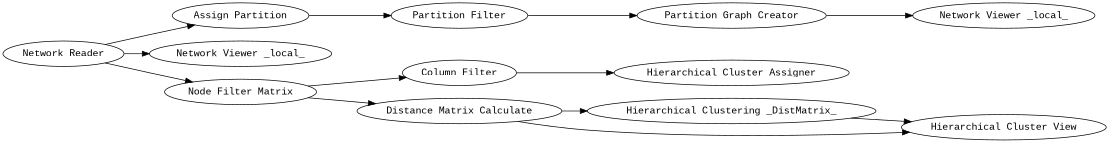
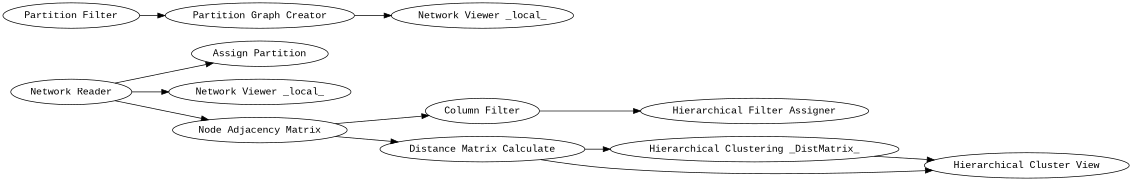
(347, 16) -> none
(732, 73) -> (755, 111)
(241, 92) -> (260, 130)
